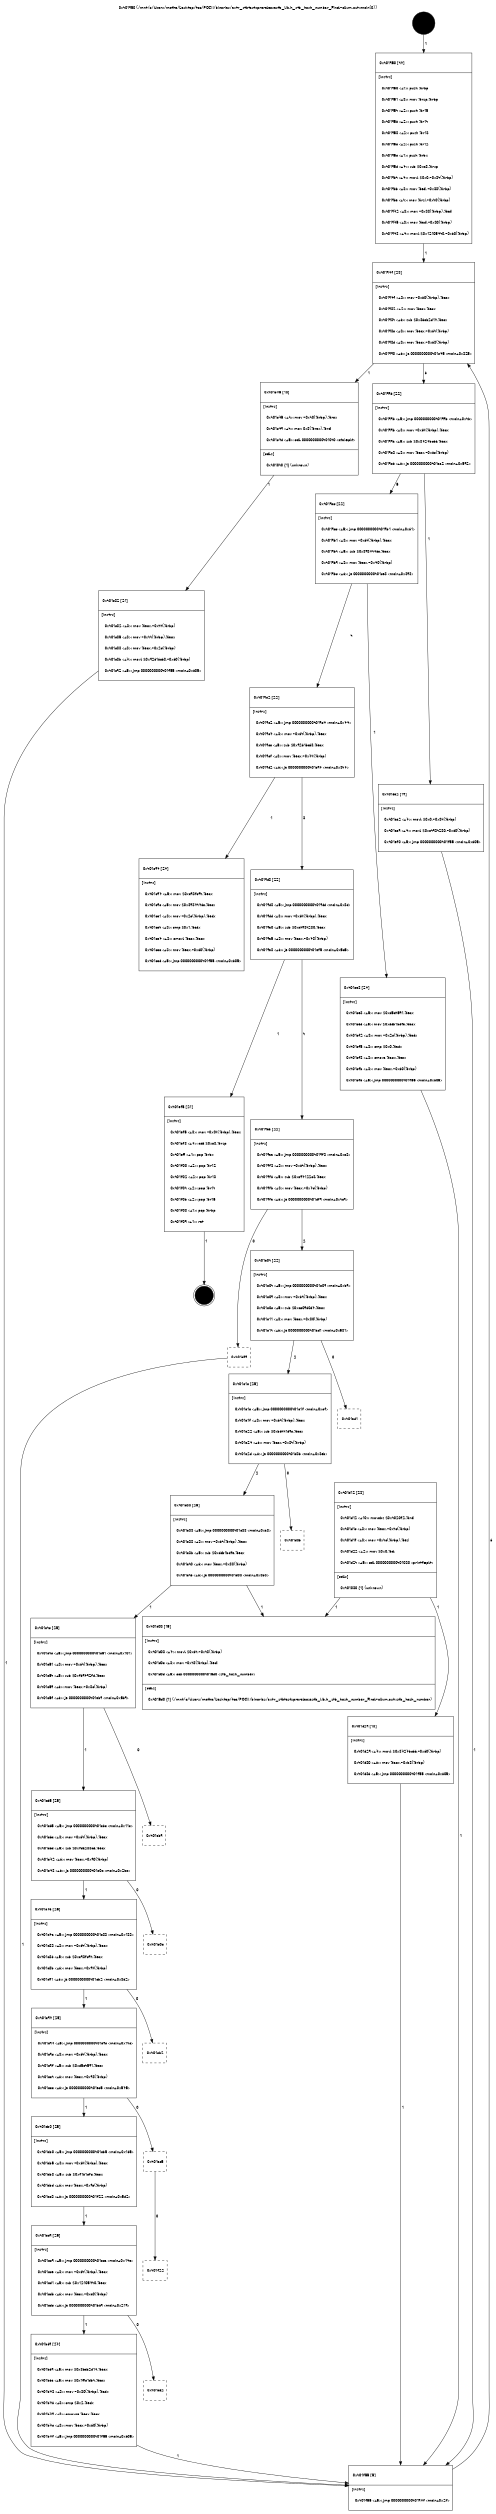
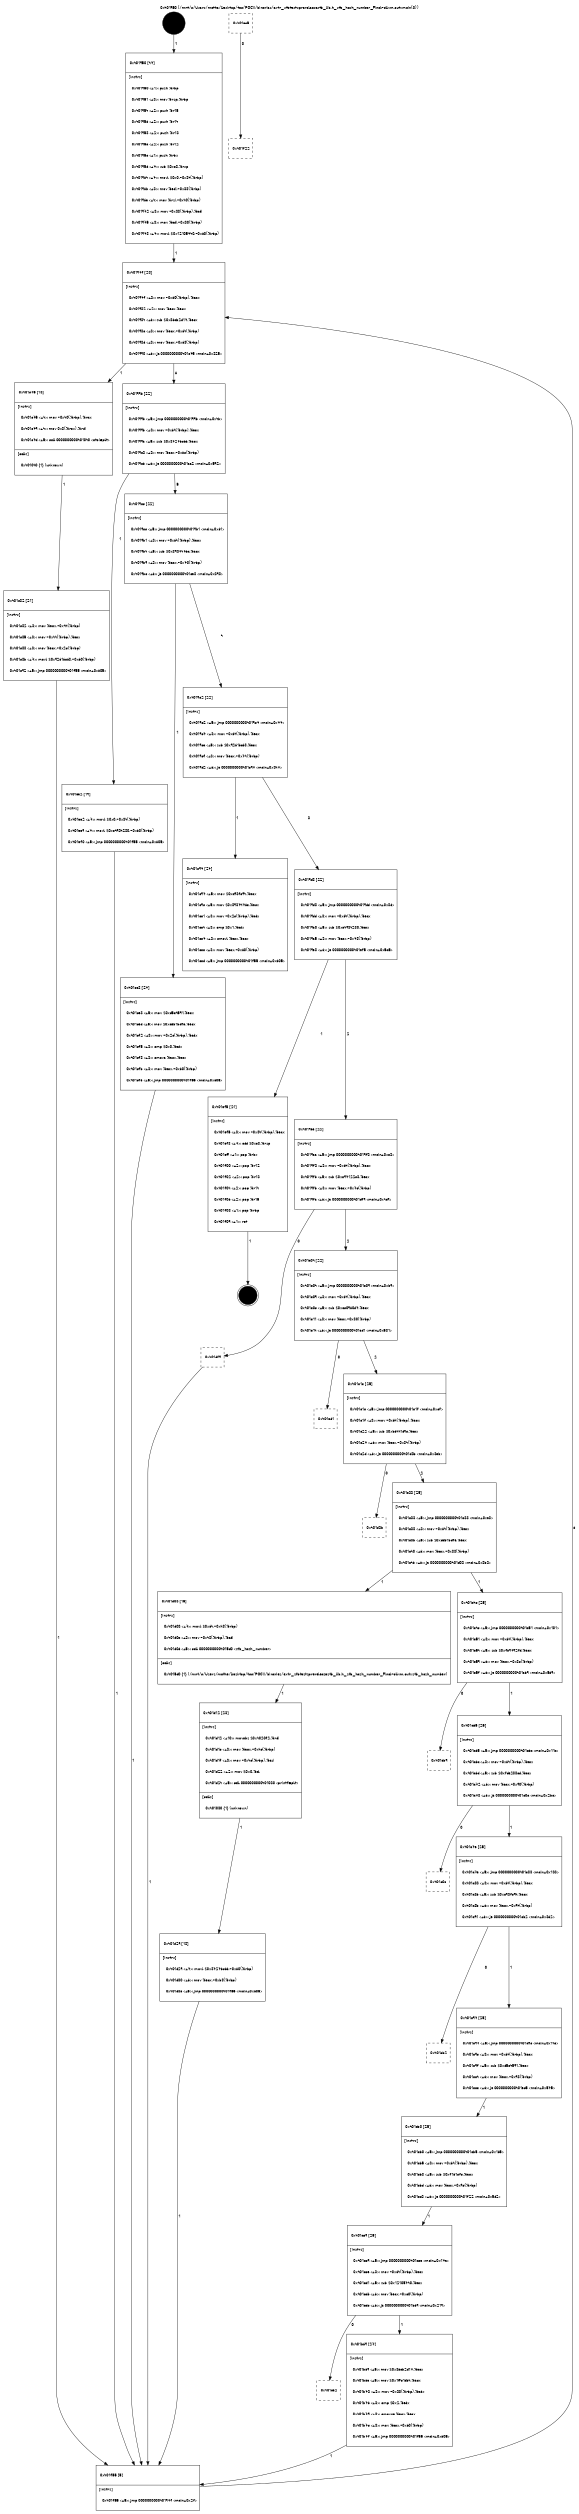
(304, 1034) -> (348, 1034)
(334, 1606) -> (281, 1692)
(143, 2122) -> none
